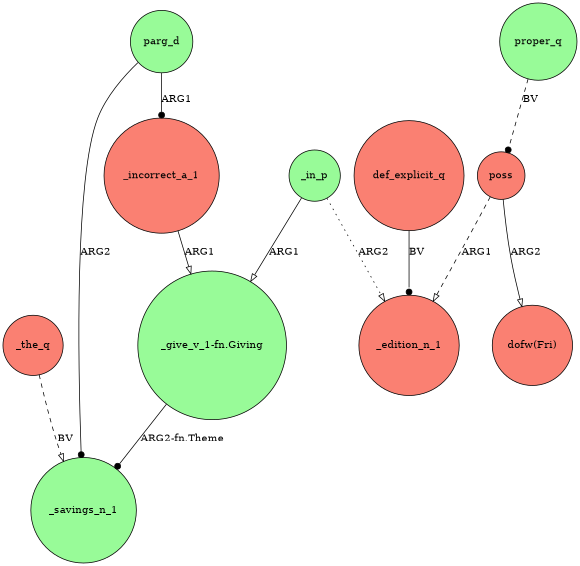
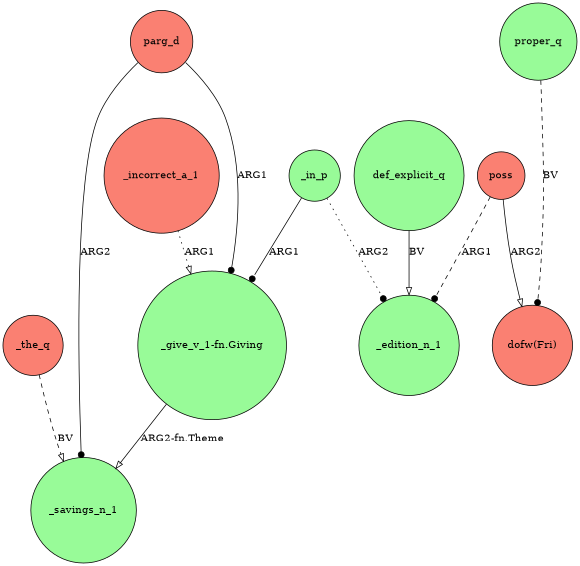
(162, 42) -> (162, 42)
(162, 92) -> (235, 158)
(519, 113) -> (544, 190)
(409, 176) -> (409, 176)
(278, 236) -> (278, 236)
(463, 246) -> (463, 246)
(354, 247) -> (354, 247)
(183, 249) -> (183, 249)
(409, 259) -> (409, 259)
(409, 345) -> (409, 345)
(143, 434) -> (143, 434)
